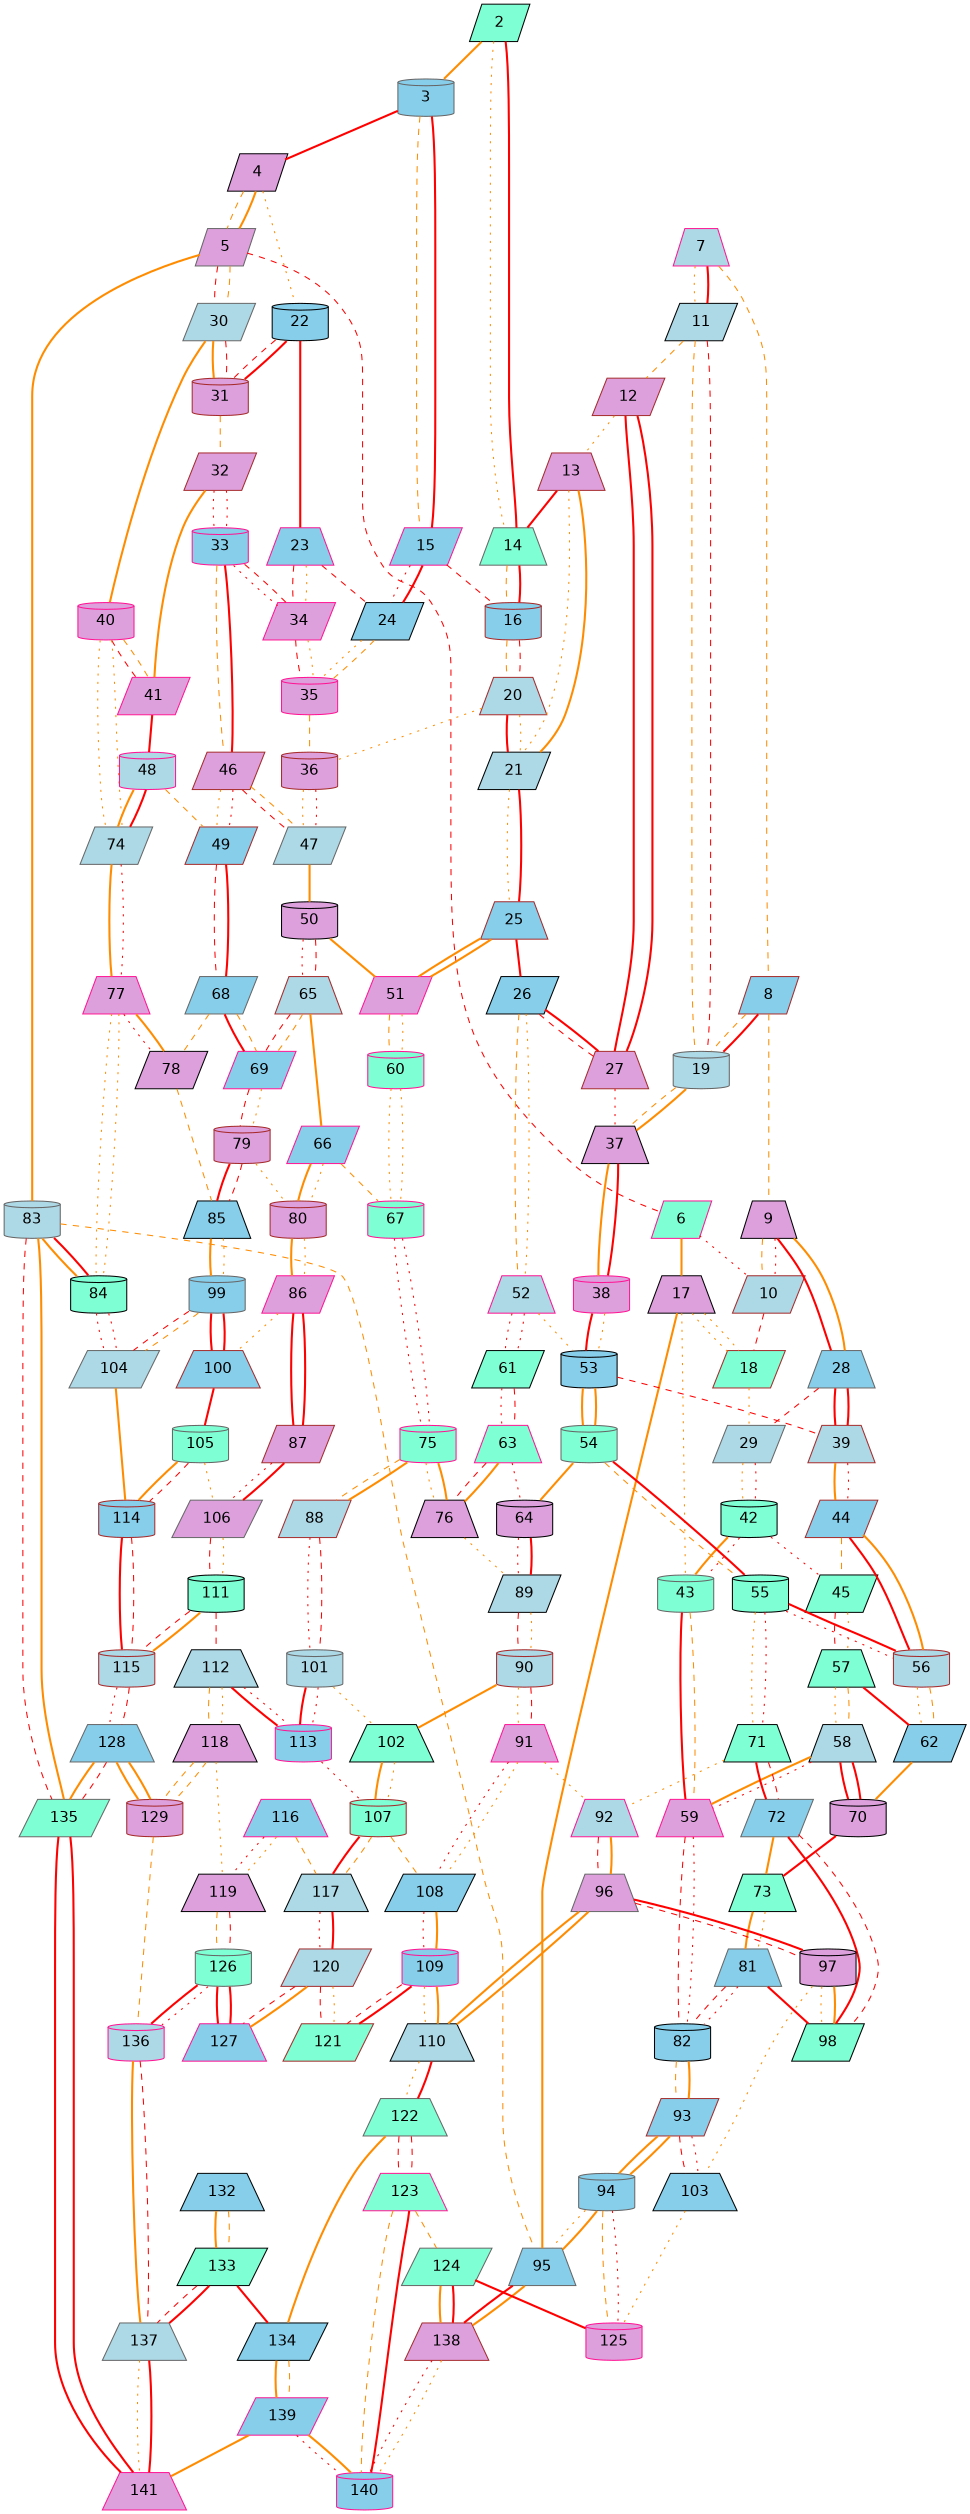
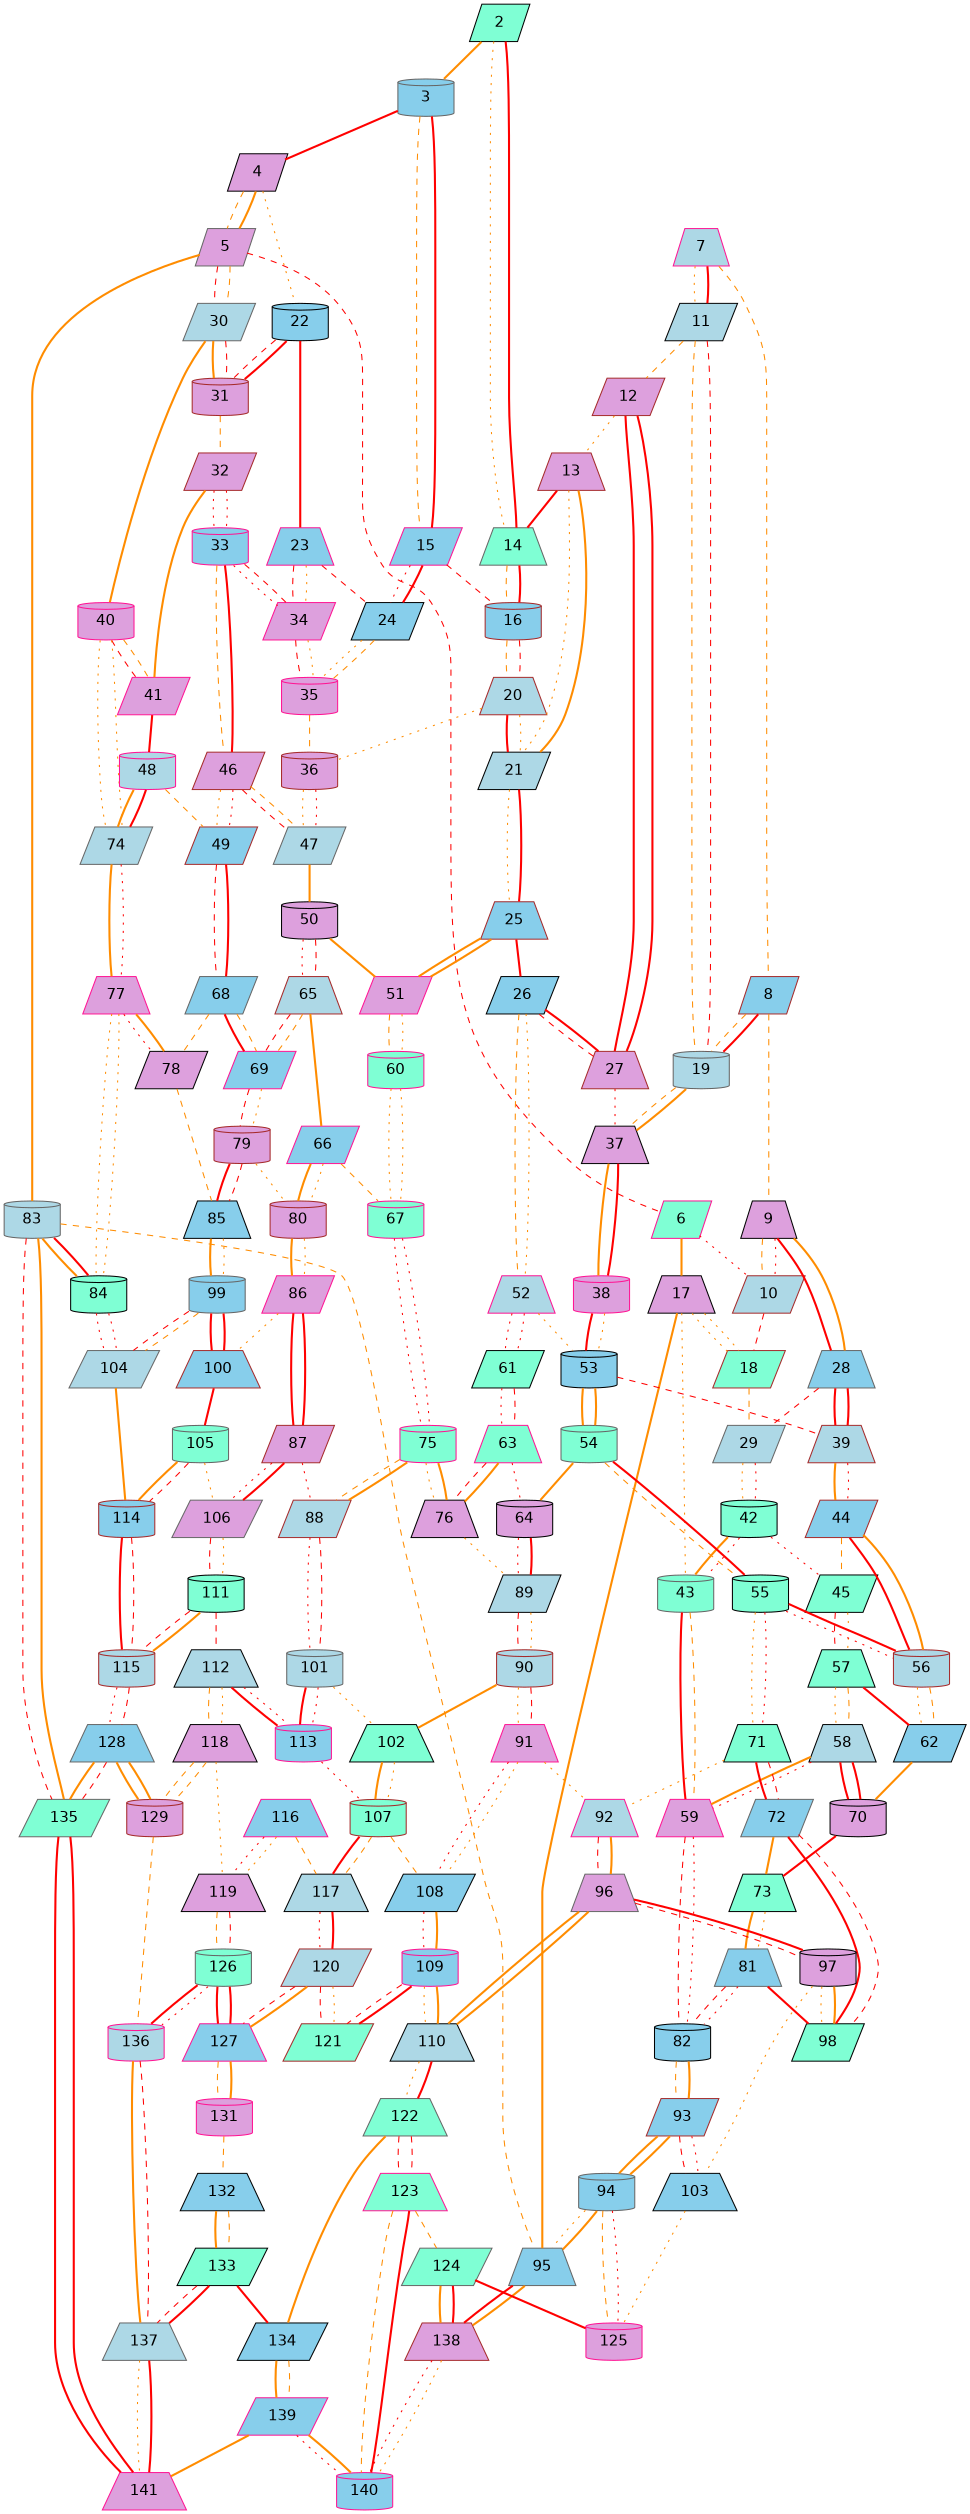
(749, 1405) -> (749, 1405)
none -> (306, 1482)
none -> (224, 2117)
